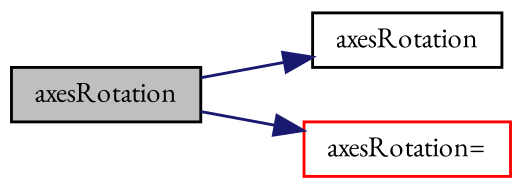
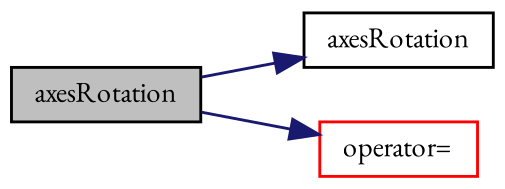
(407, 149) -> (399, 149)
